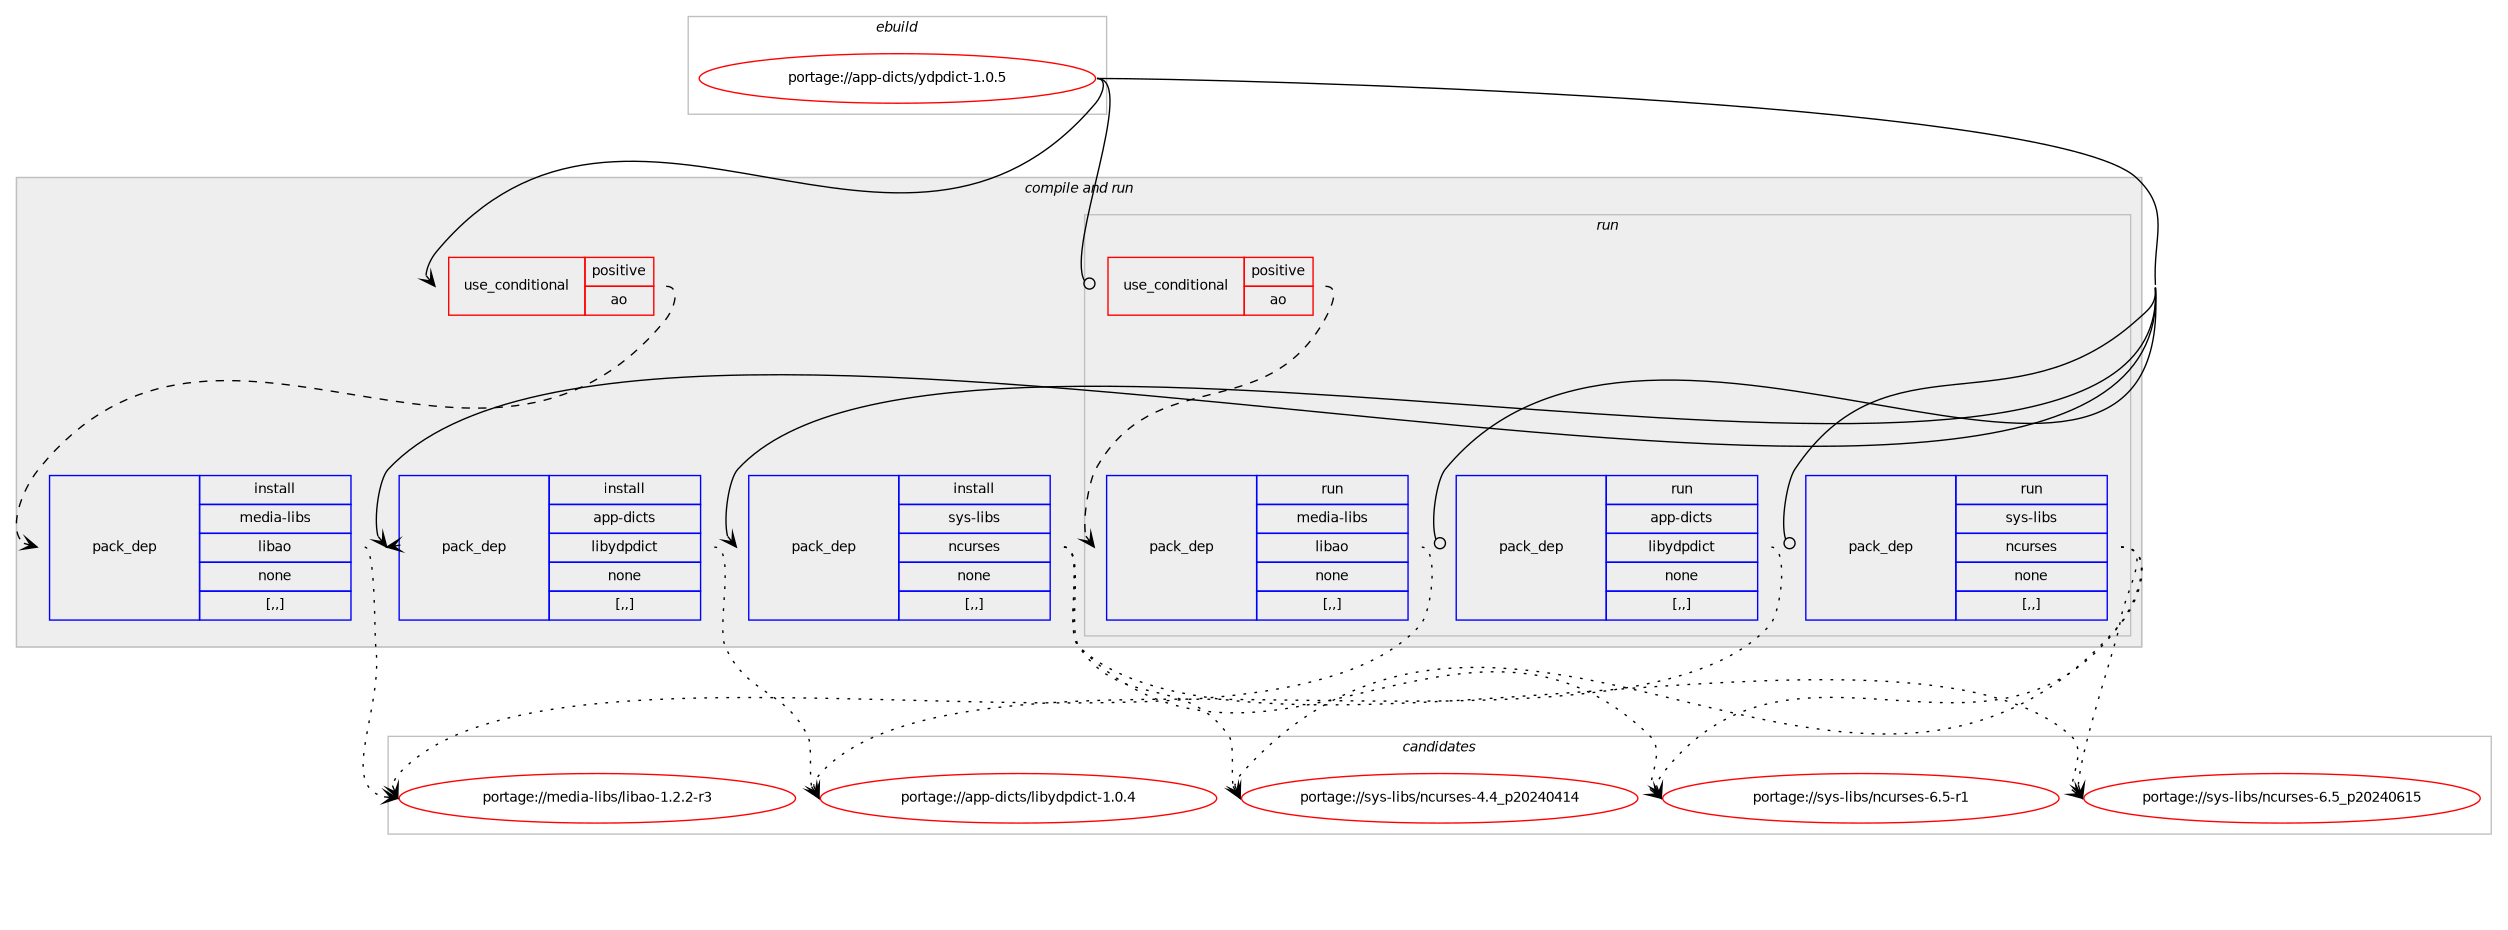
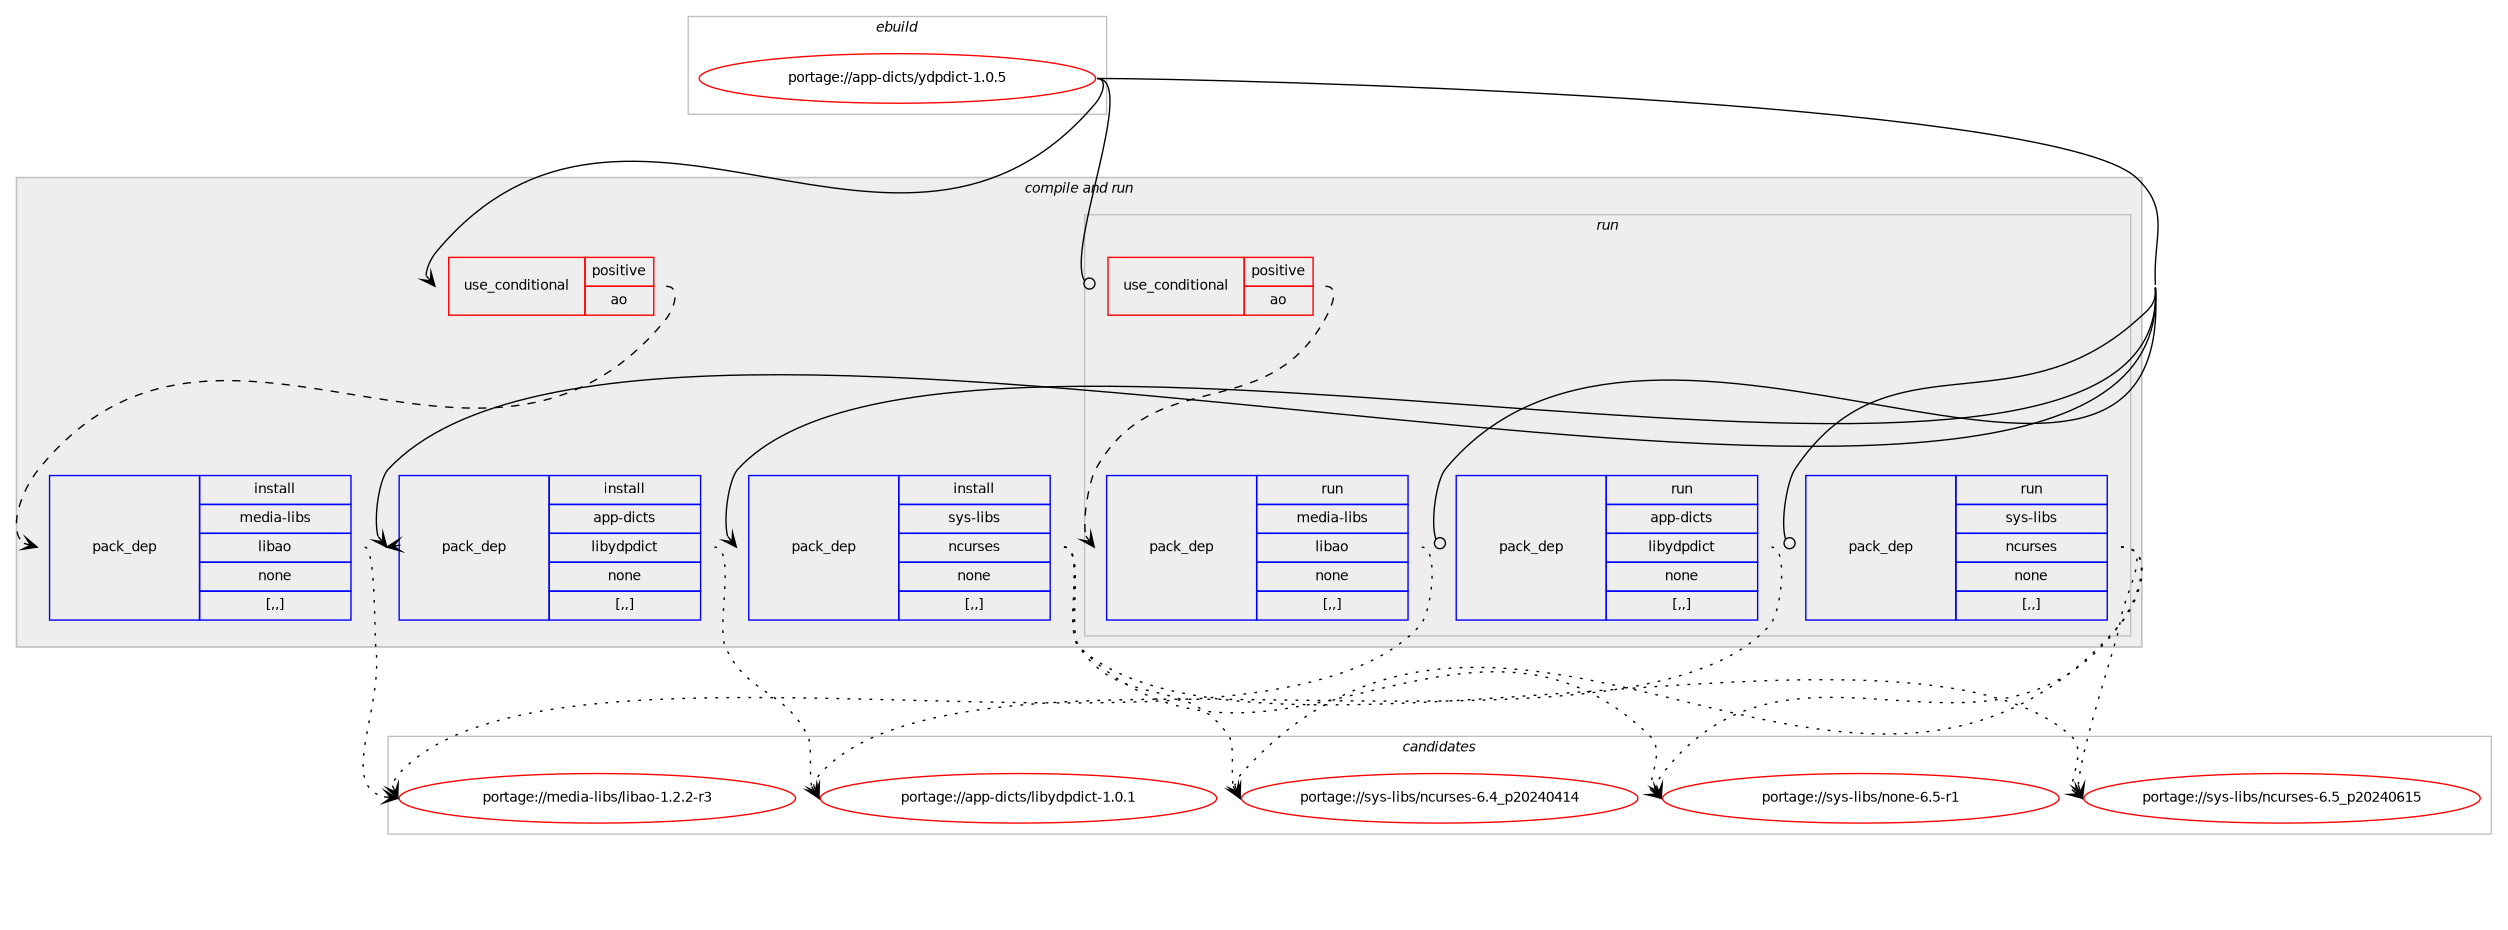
(1019, 798) -> (1019, 798)
(1440, 798) -> (1440, 798)
(1861, 798) -> (1861, 798)
